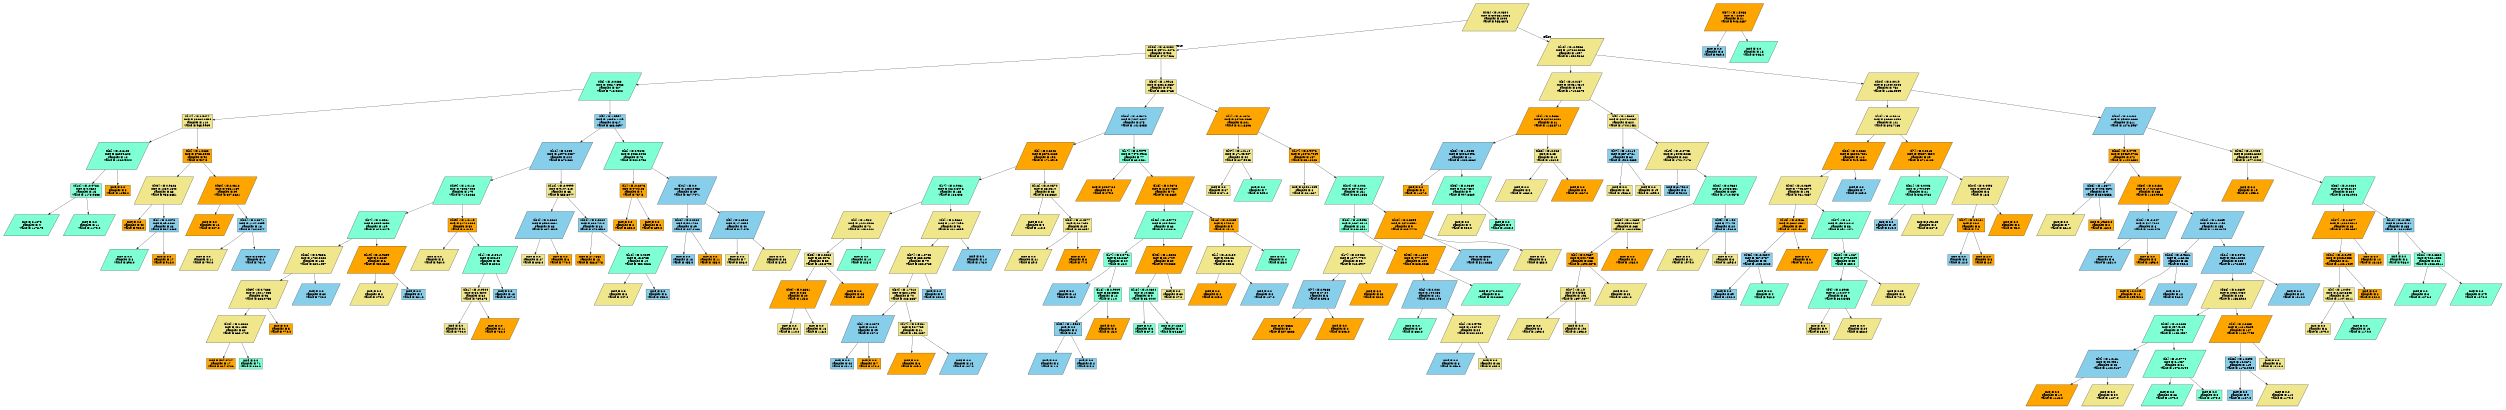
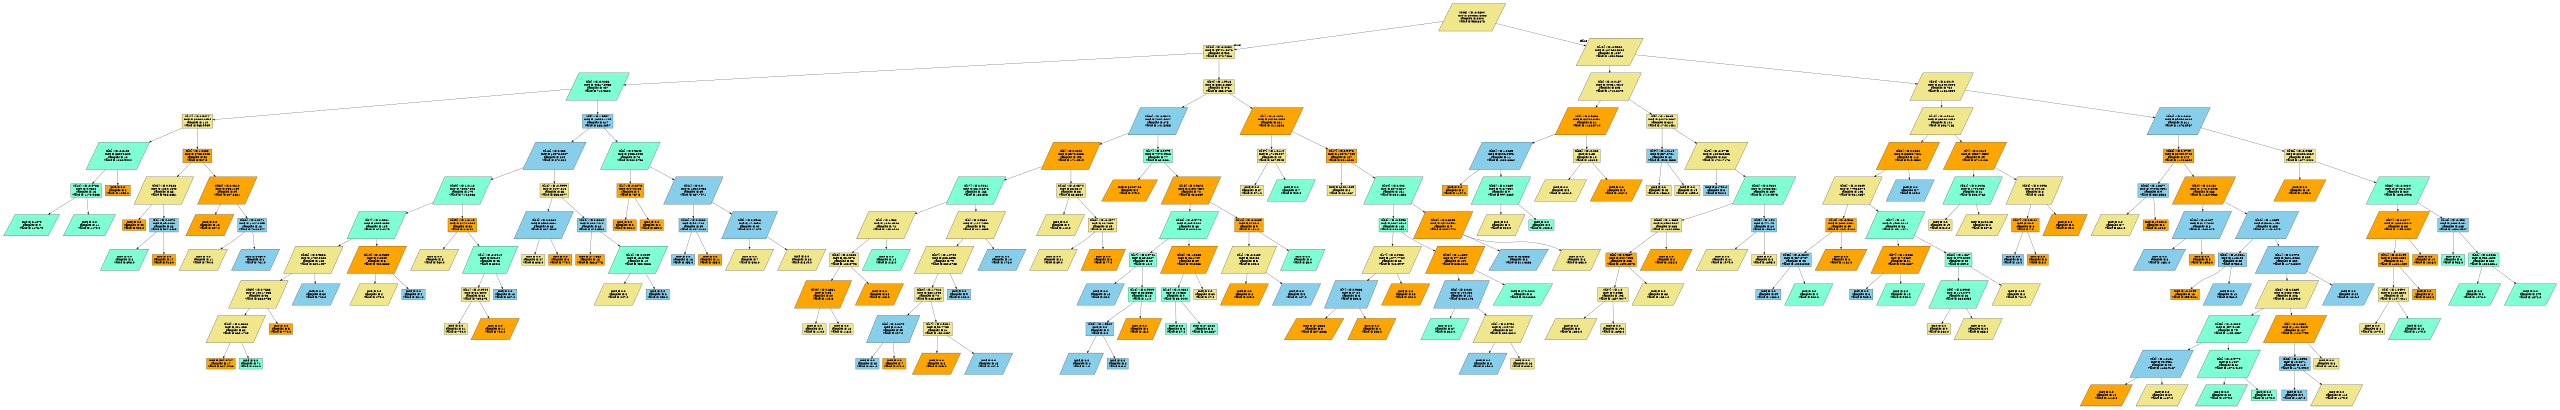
(1886, 225) -> (1940, 225)
none -> (1898, 241)
(737, 260) -> (750, 260)
